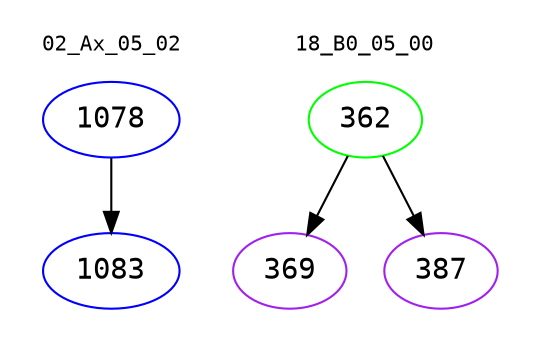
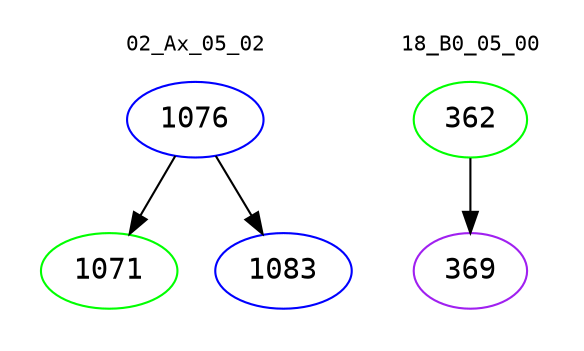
(111, 120) -> (195, 120)
none -> (109, 271)
(441, 271) -> none
